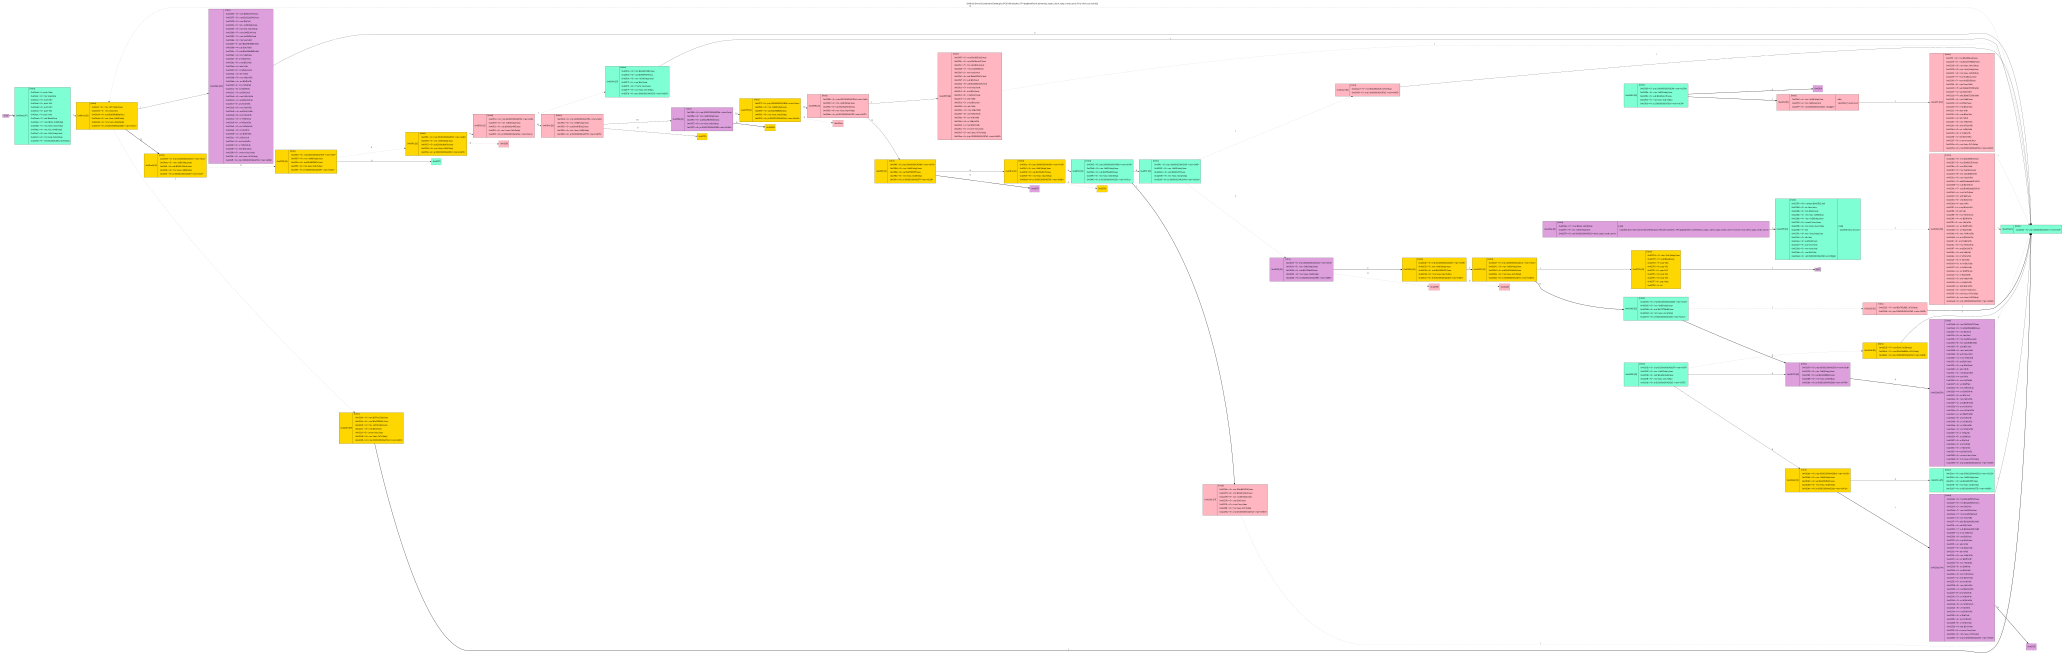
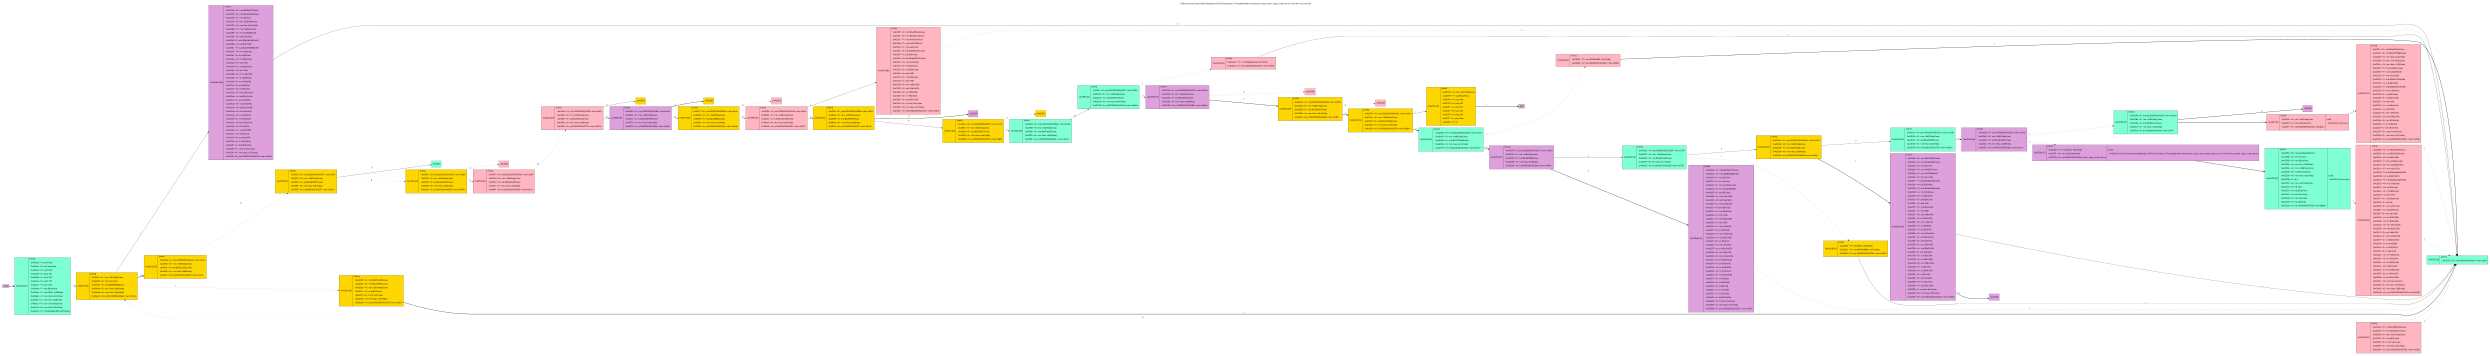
(637, 82) -> none
none -> (1994, 139)
(1207, 325) -> none
(1736, 374) -> (1587, 157)
